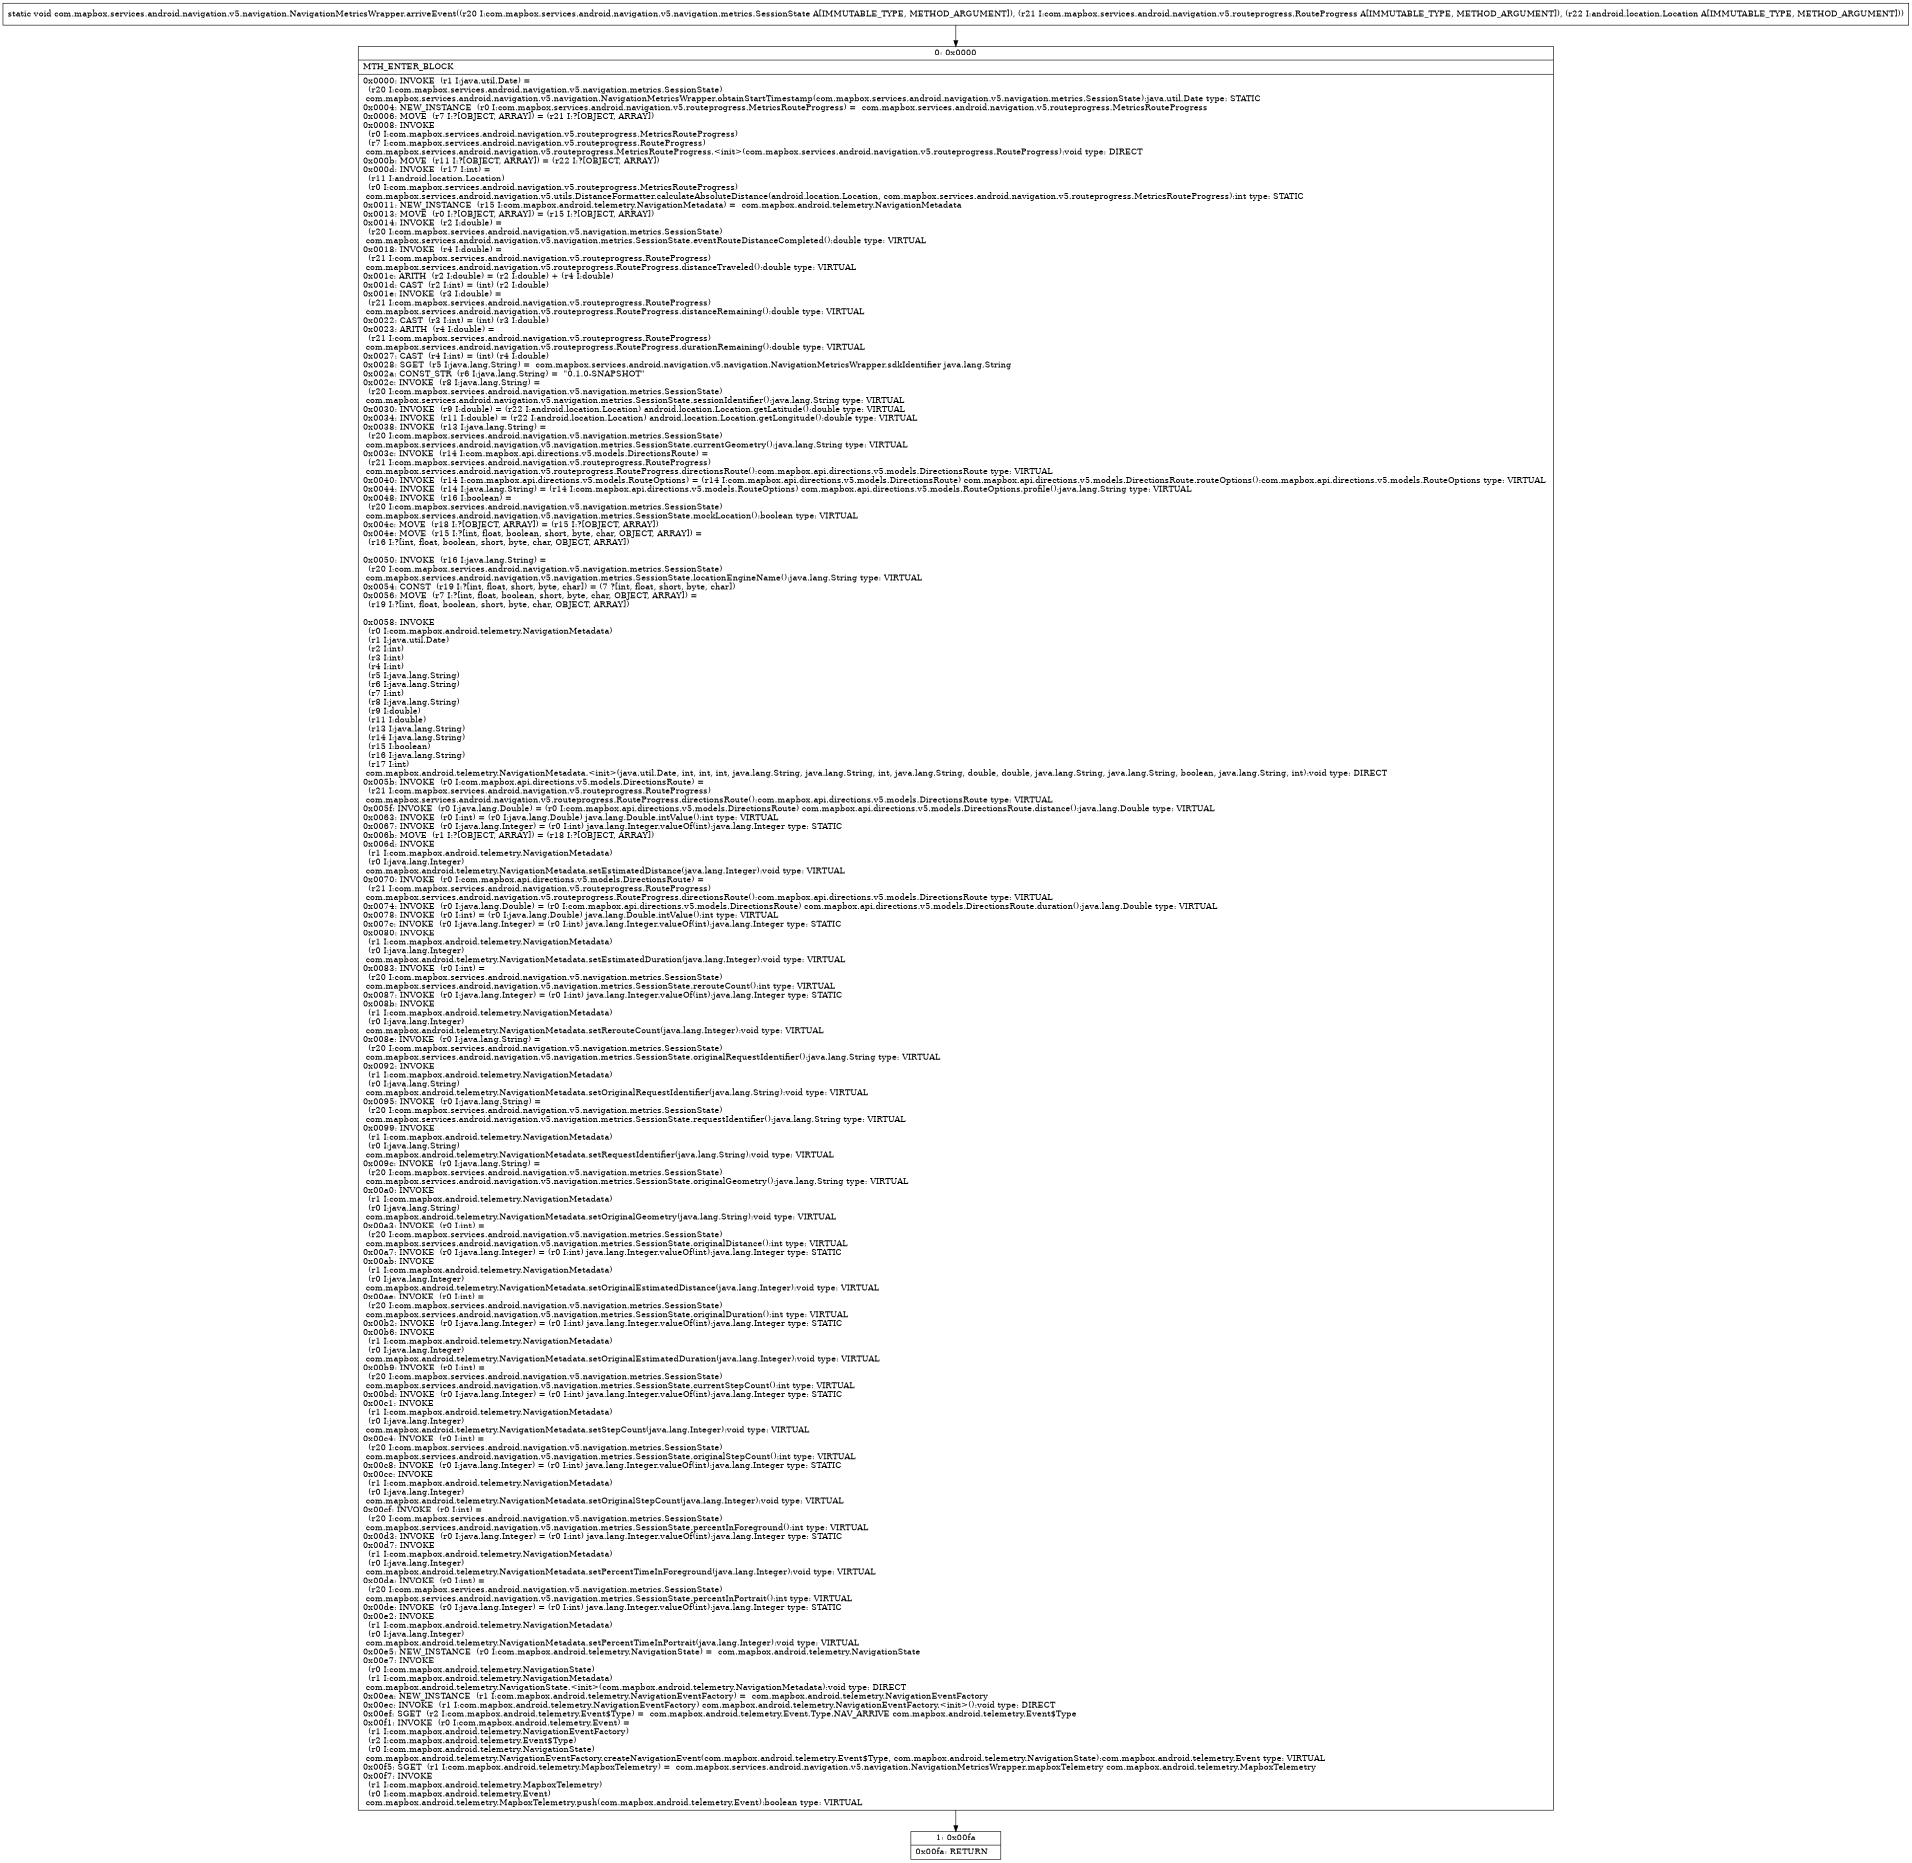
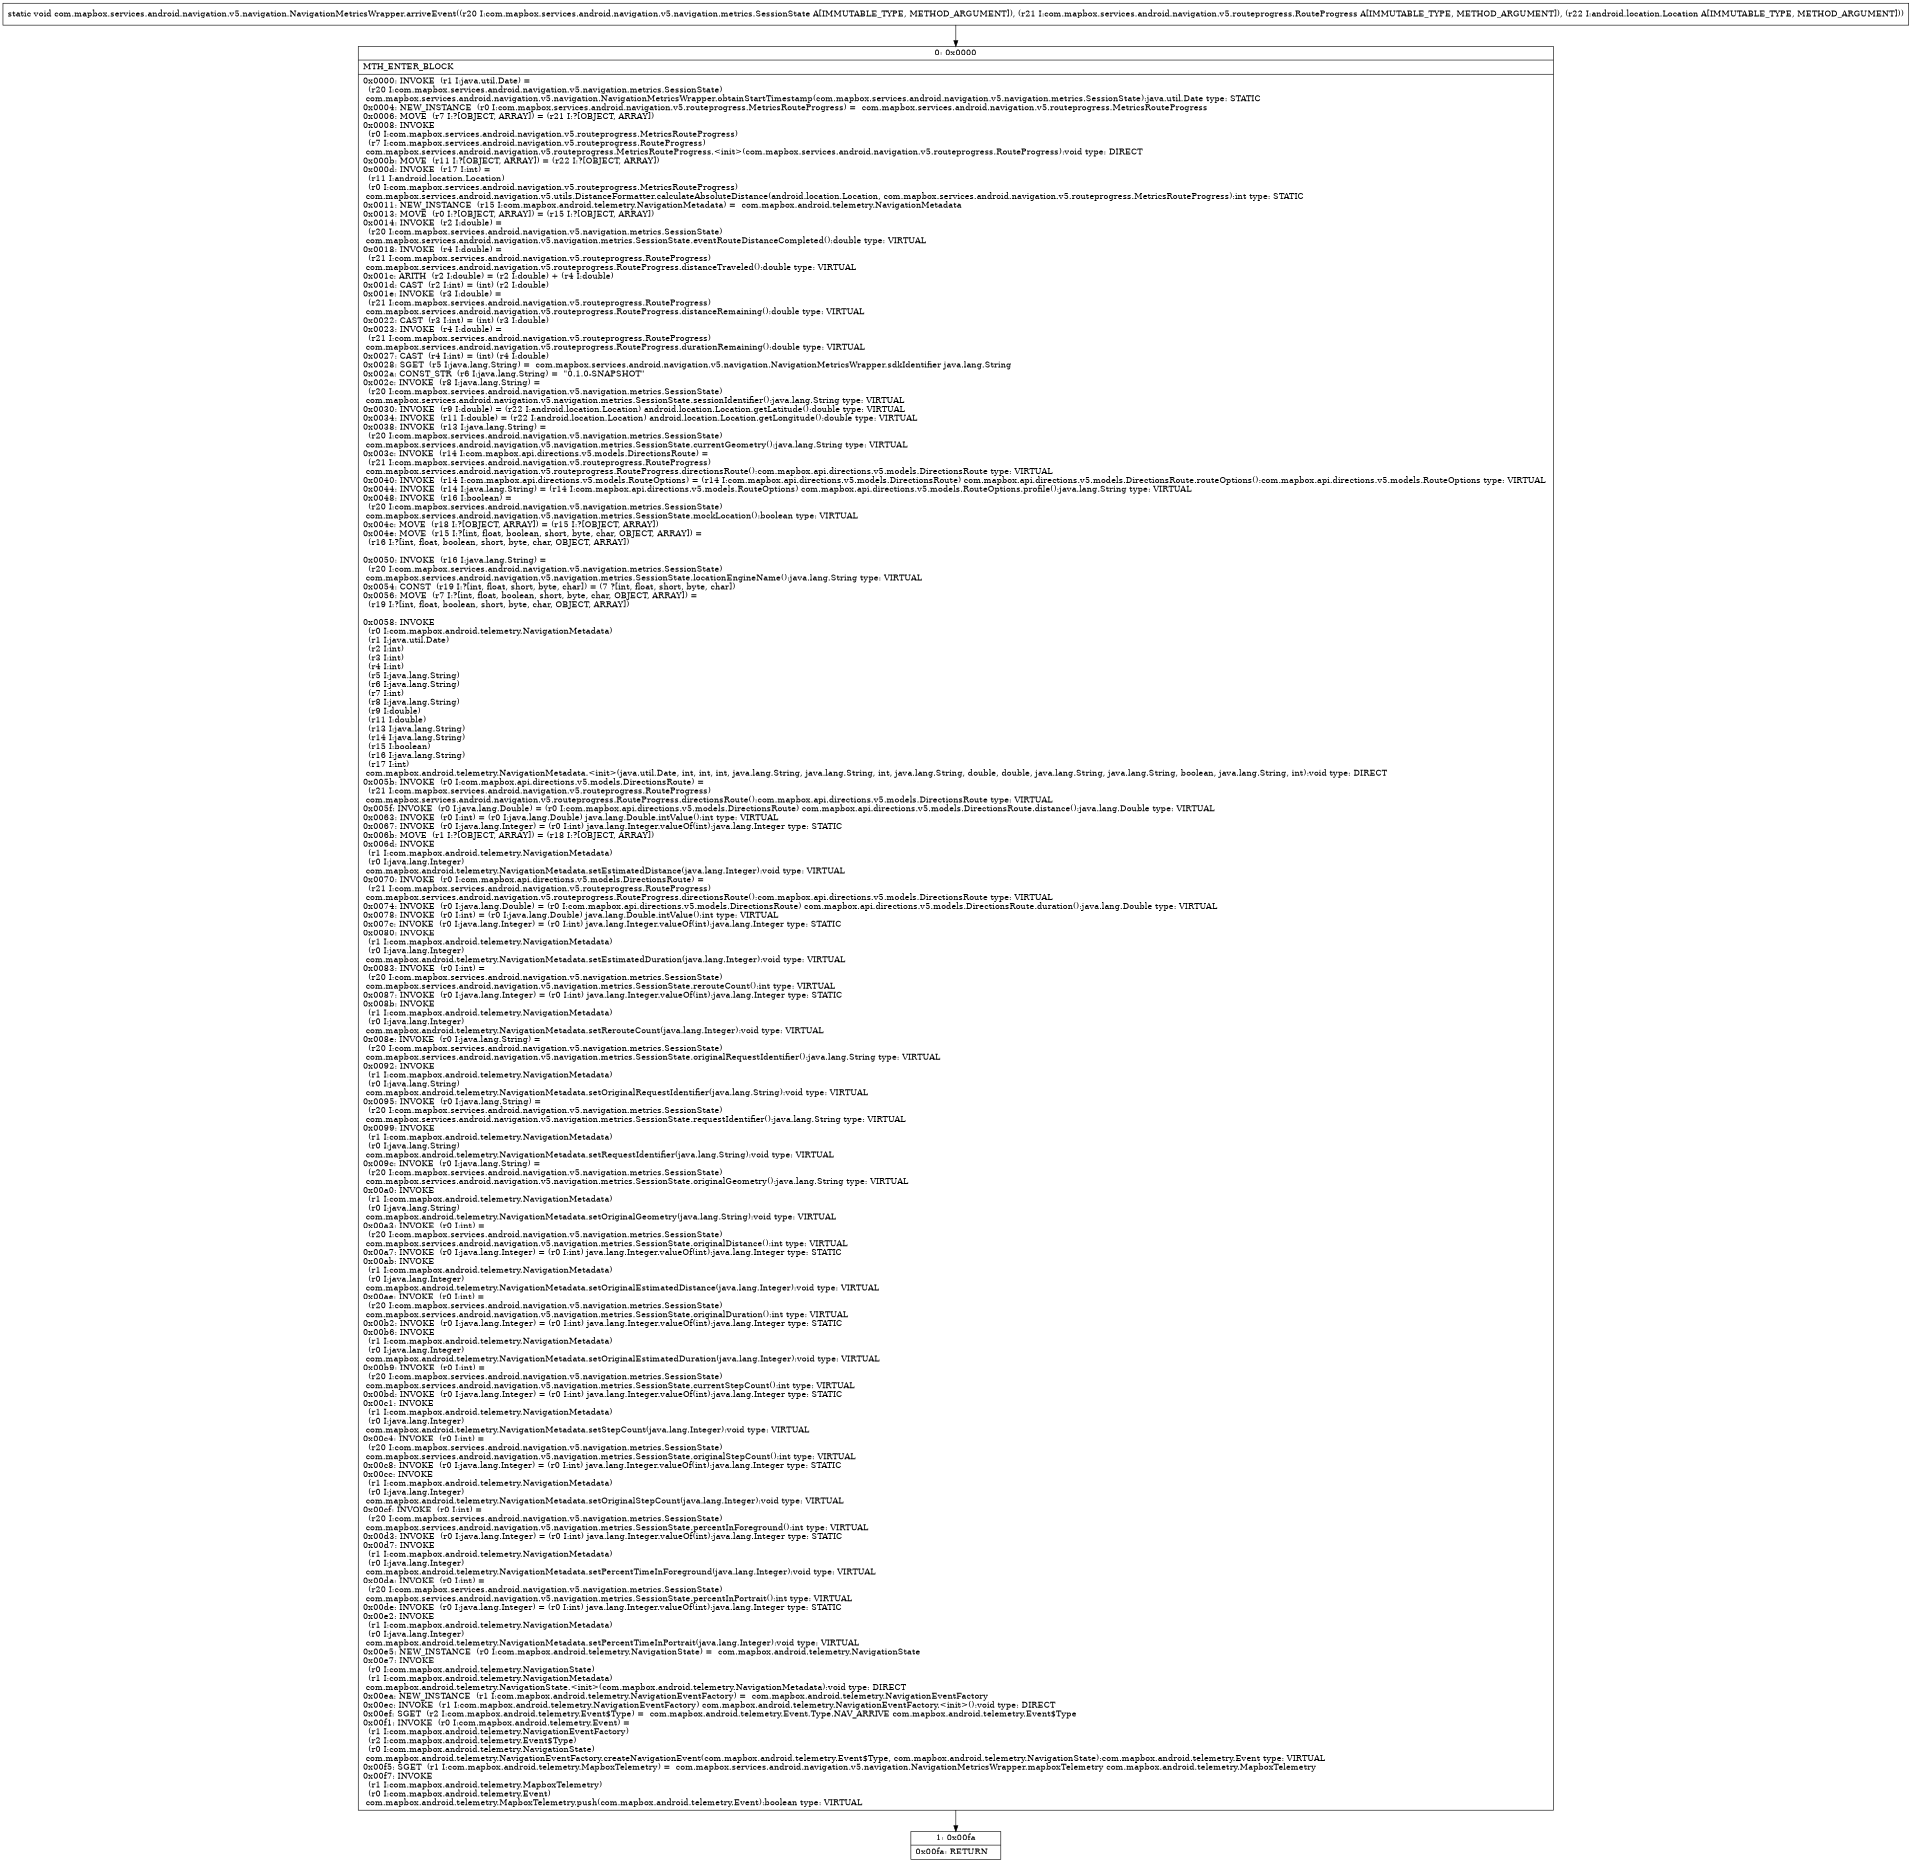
(430, 330) -> (434, 330)
